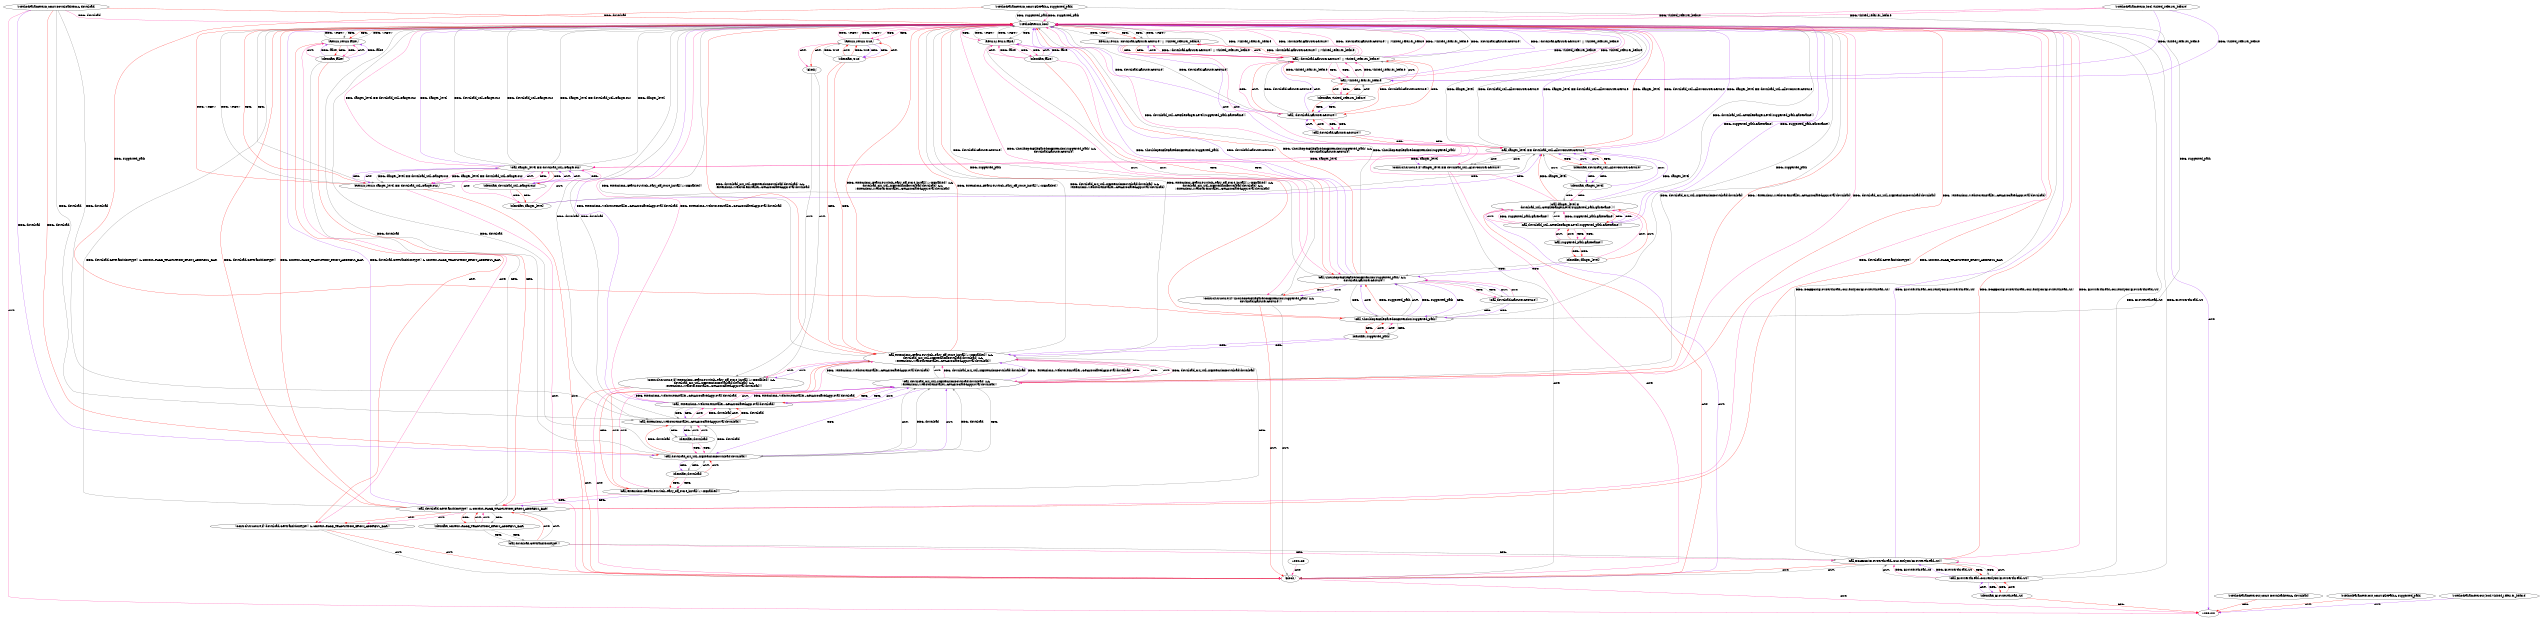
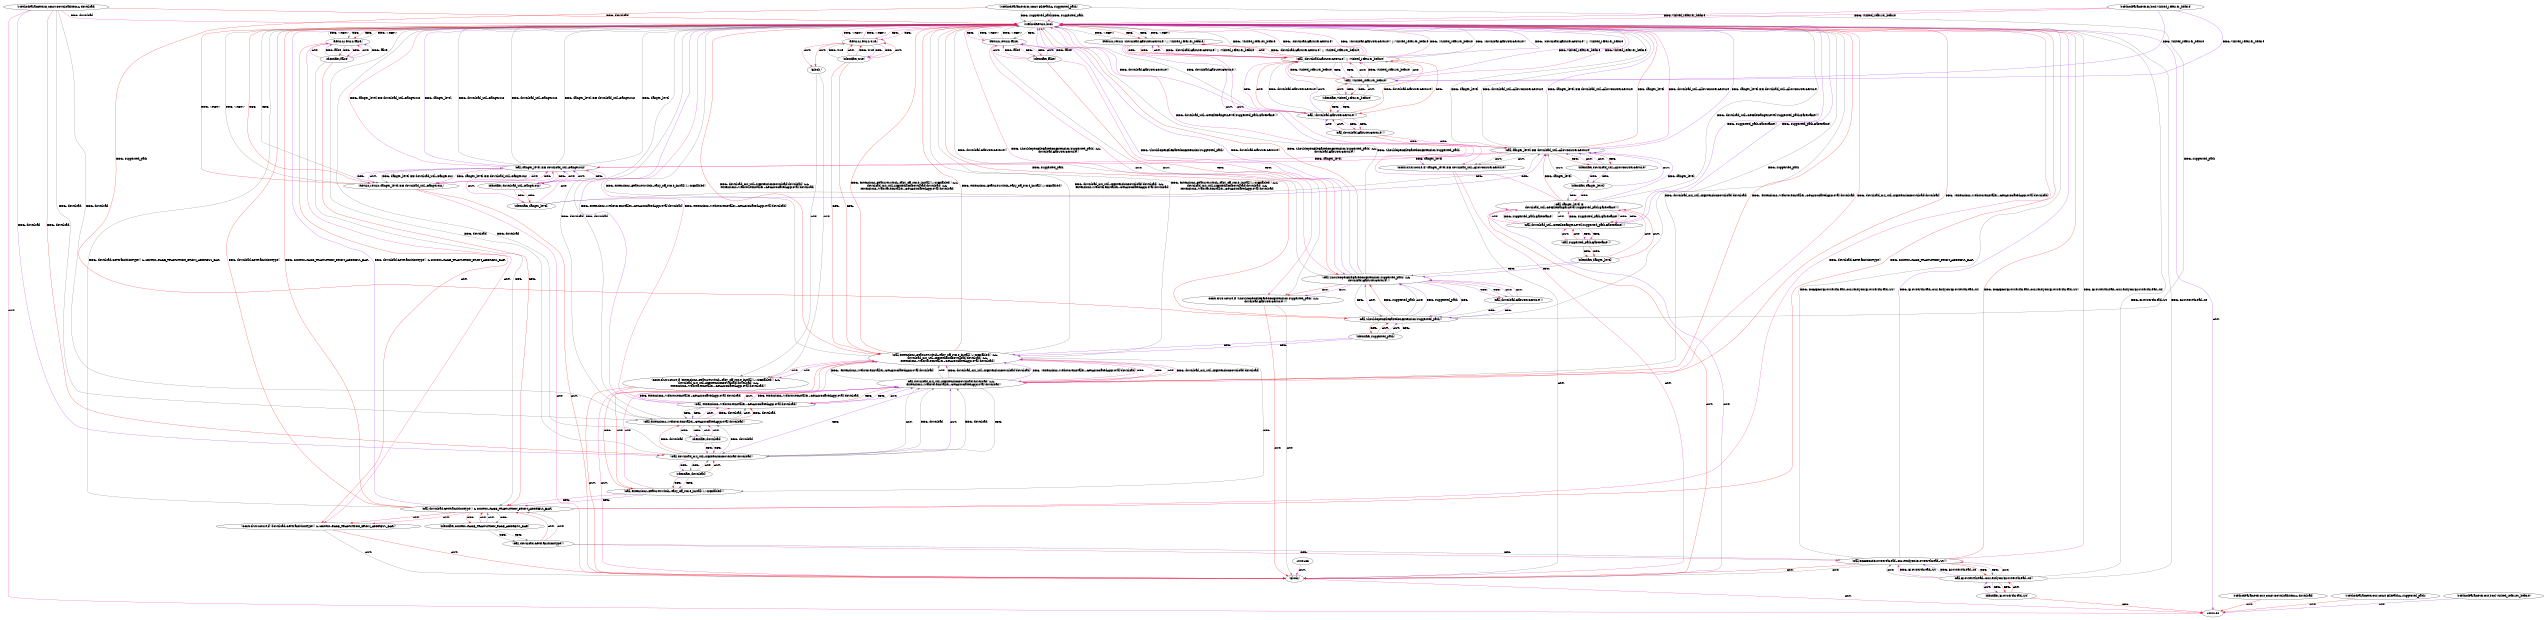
(479, 526) -> (484, 526)
(2246, 605) -> (2250, 605)
